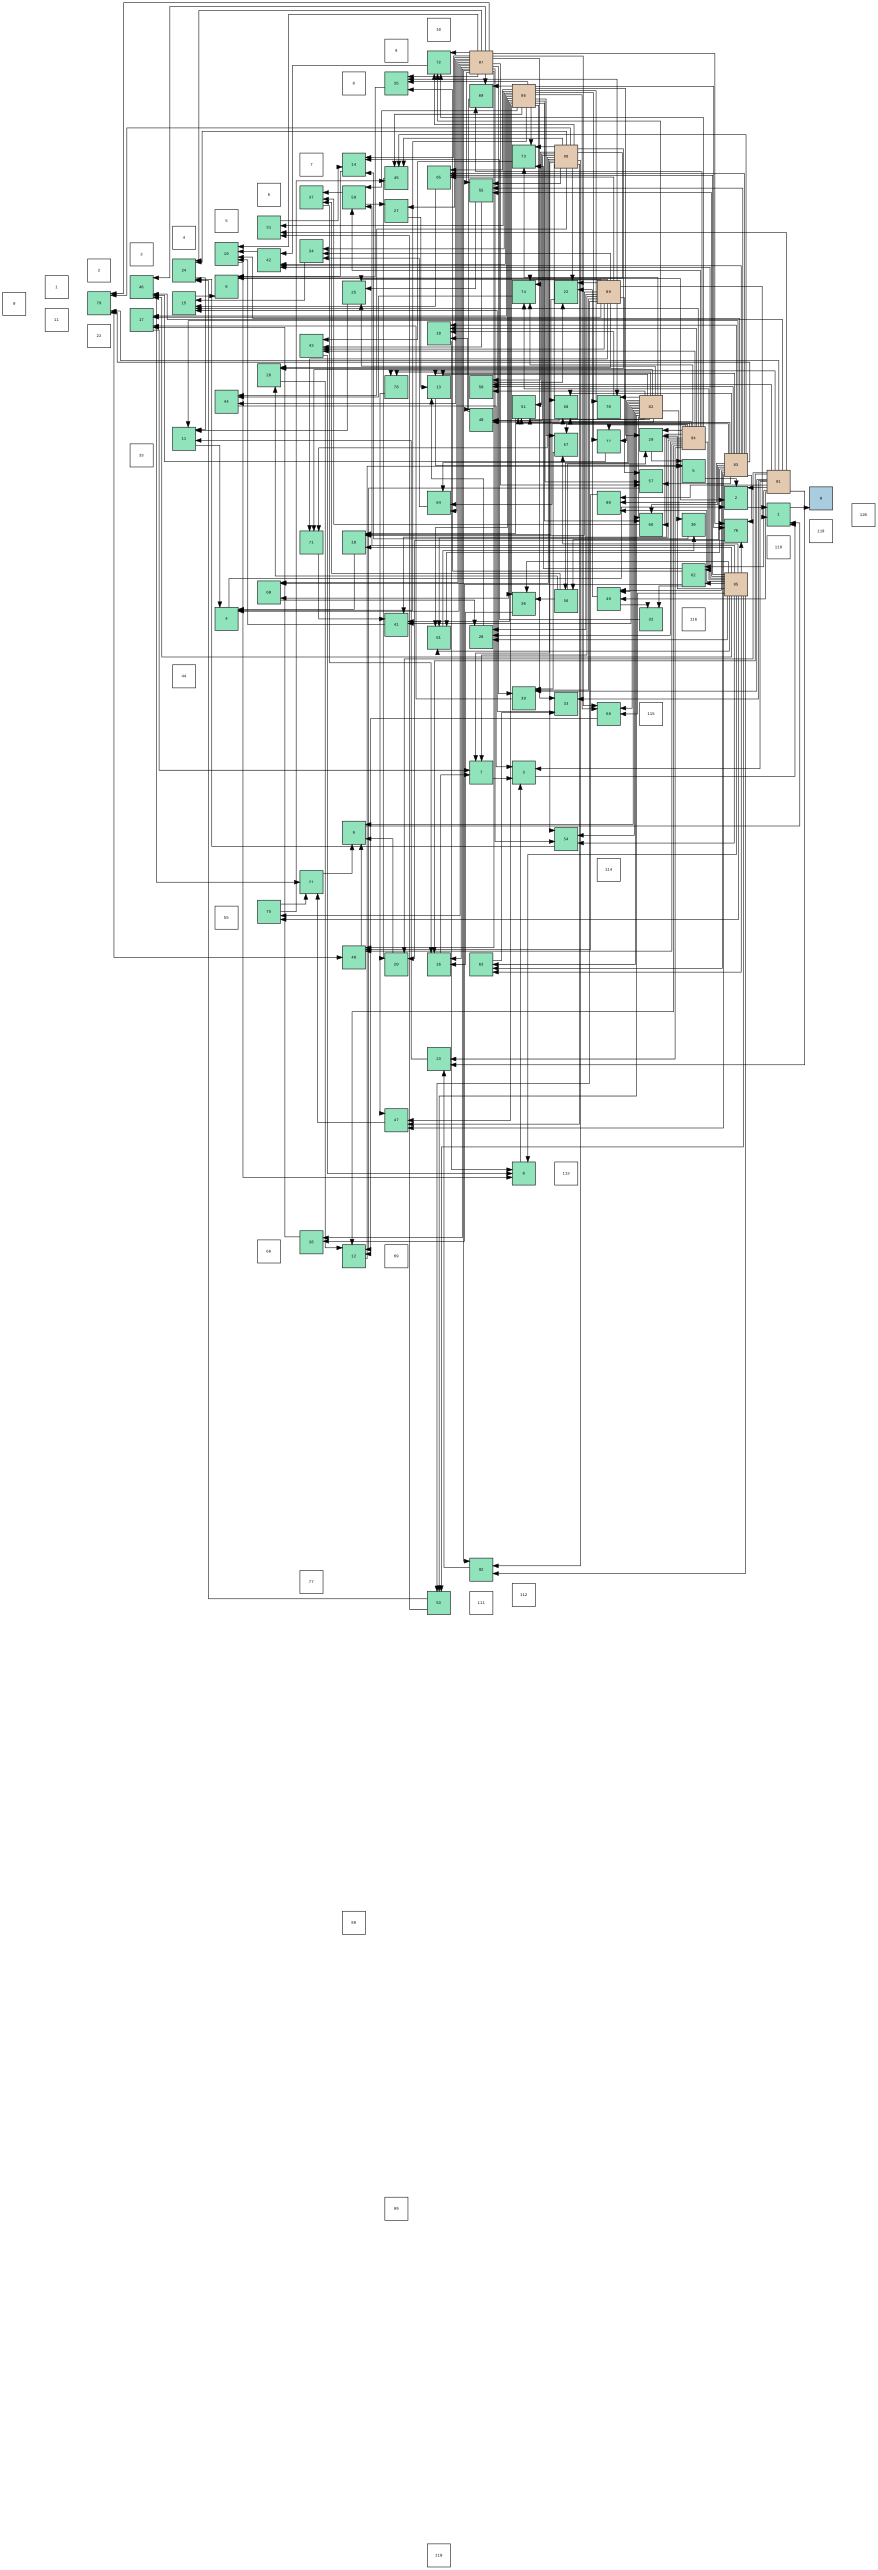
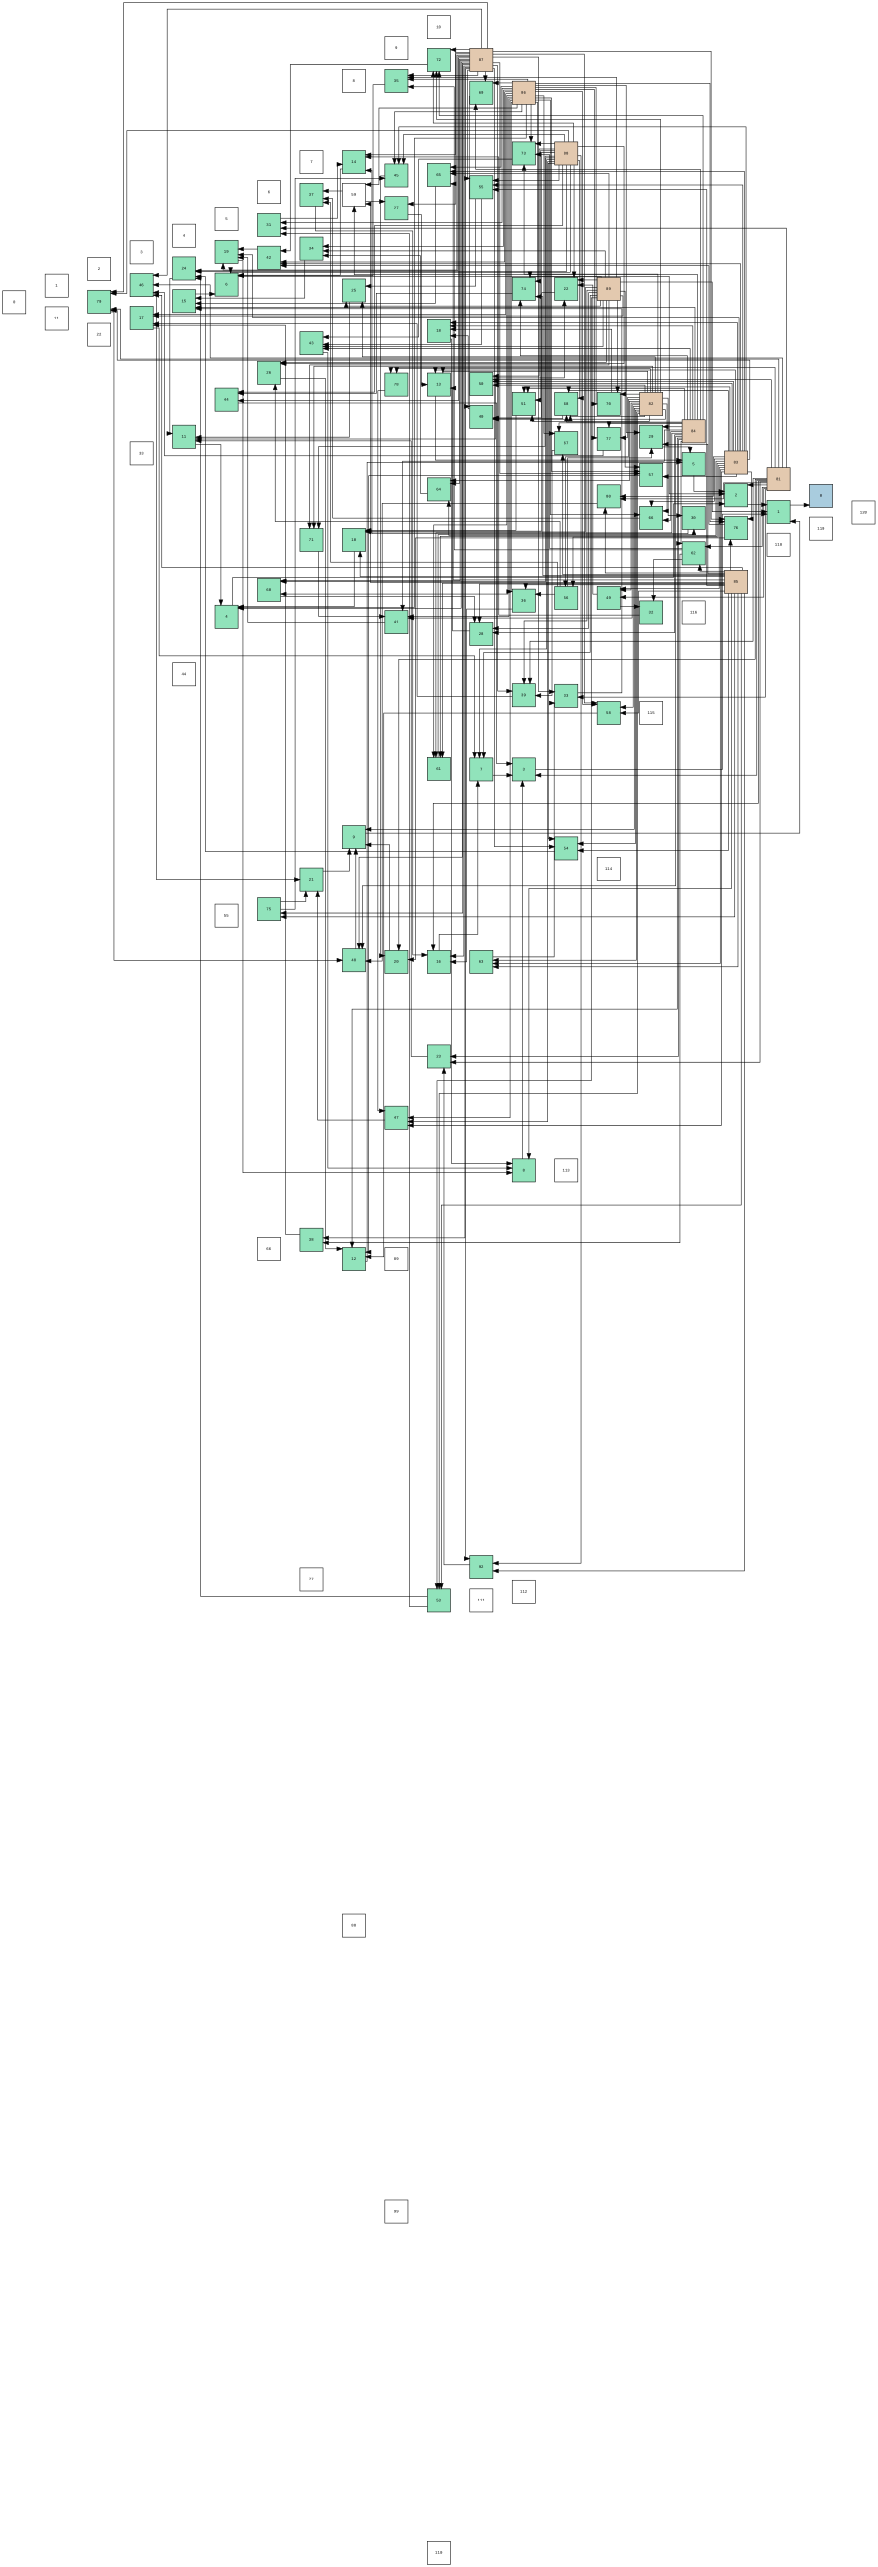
(354, 197) -> (354, 195)
(661, 267) -> (635, 266)
